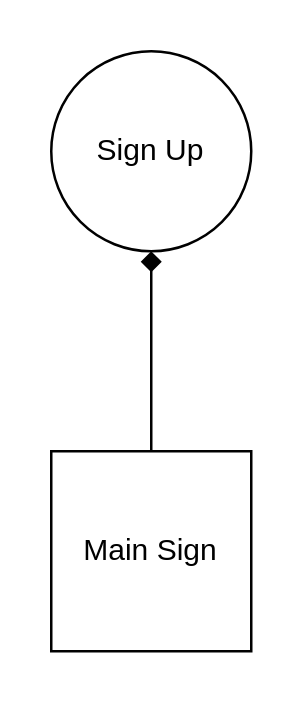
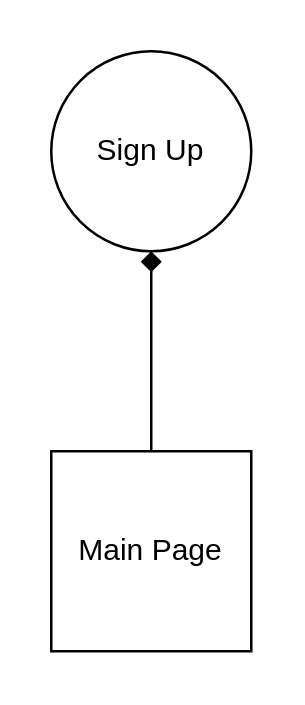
(151, 551) -> (151, 551)
